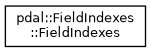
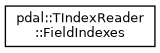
(75, 26) -> (80, 26)
